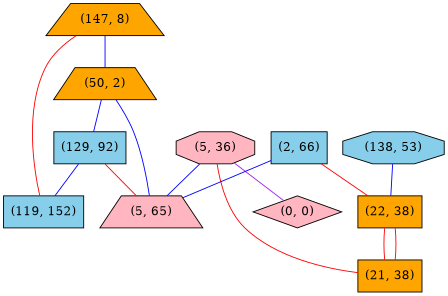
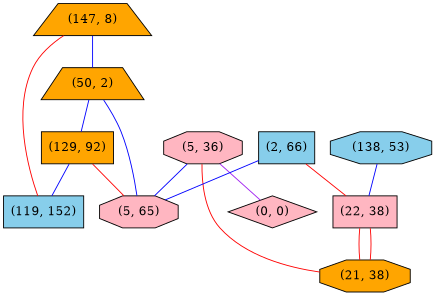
(90, 148) -> (77, 148)
(151, 212) -> (139, 212)
(390, 212) -> (365, 212)
(390, 276) -> (365, 276)
